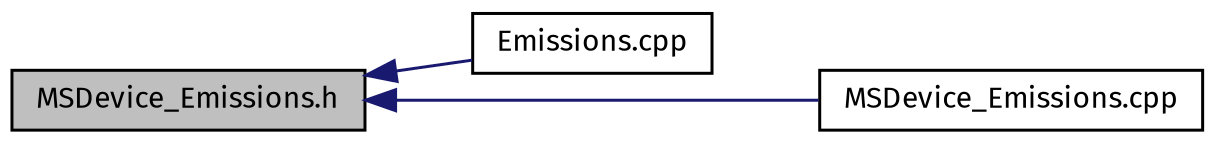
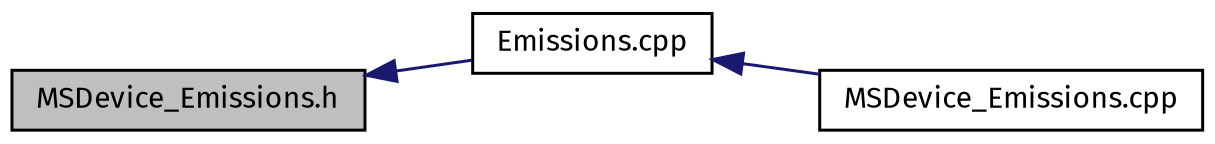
(607, 100) -> (781, 69)
